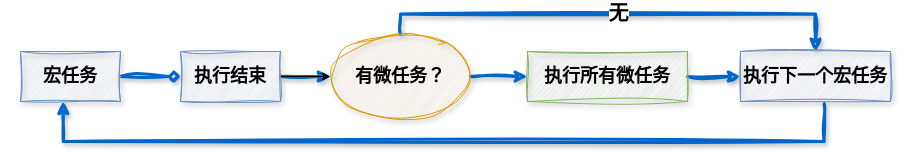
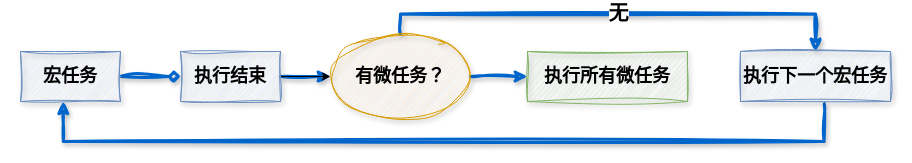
(709, 77) -> none
